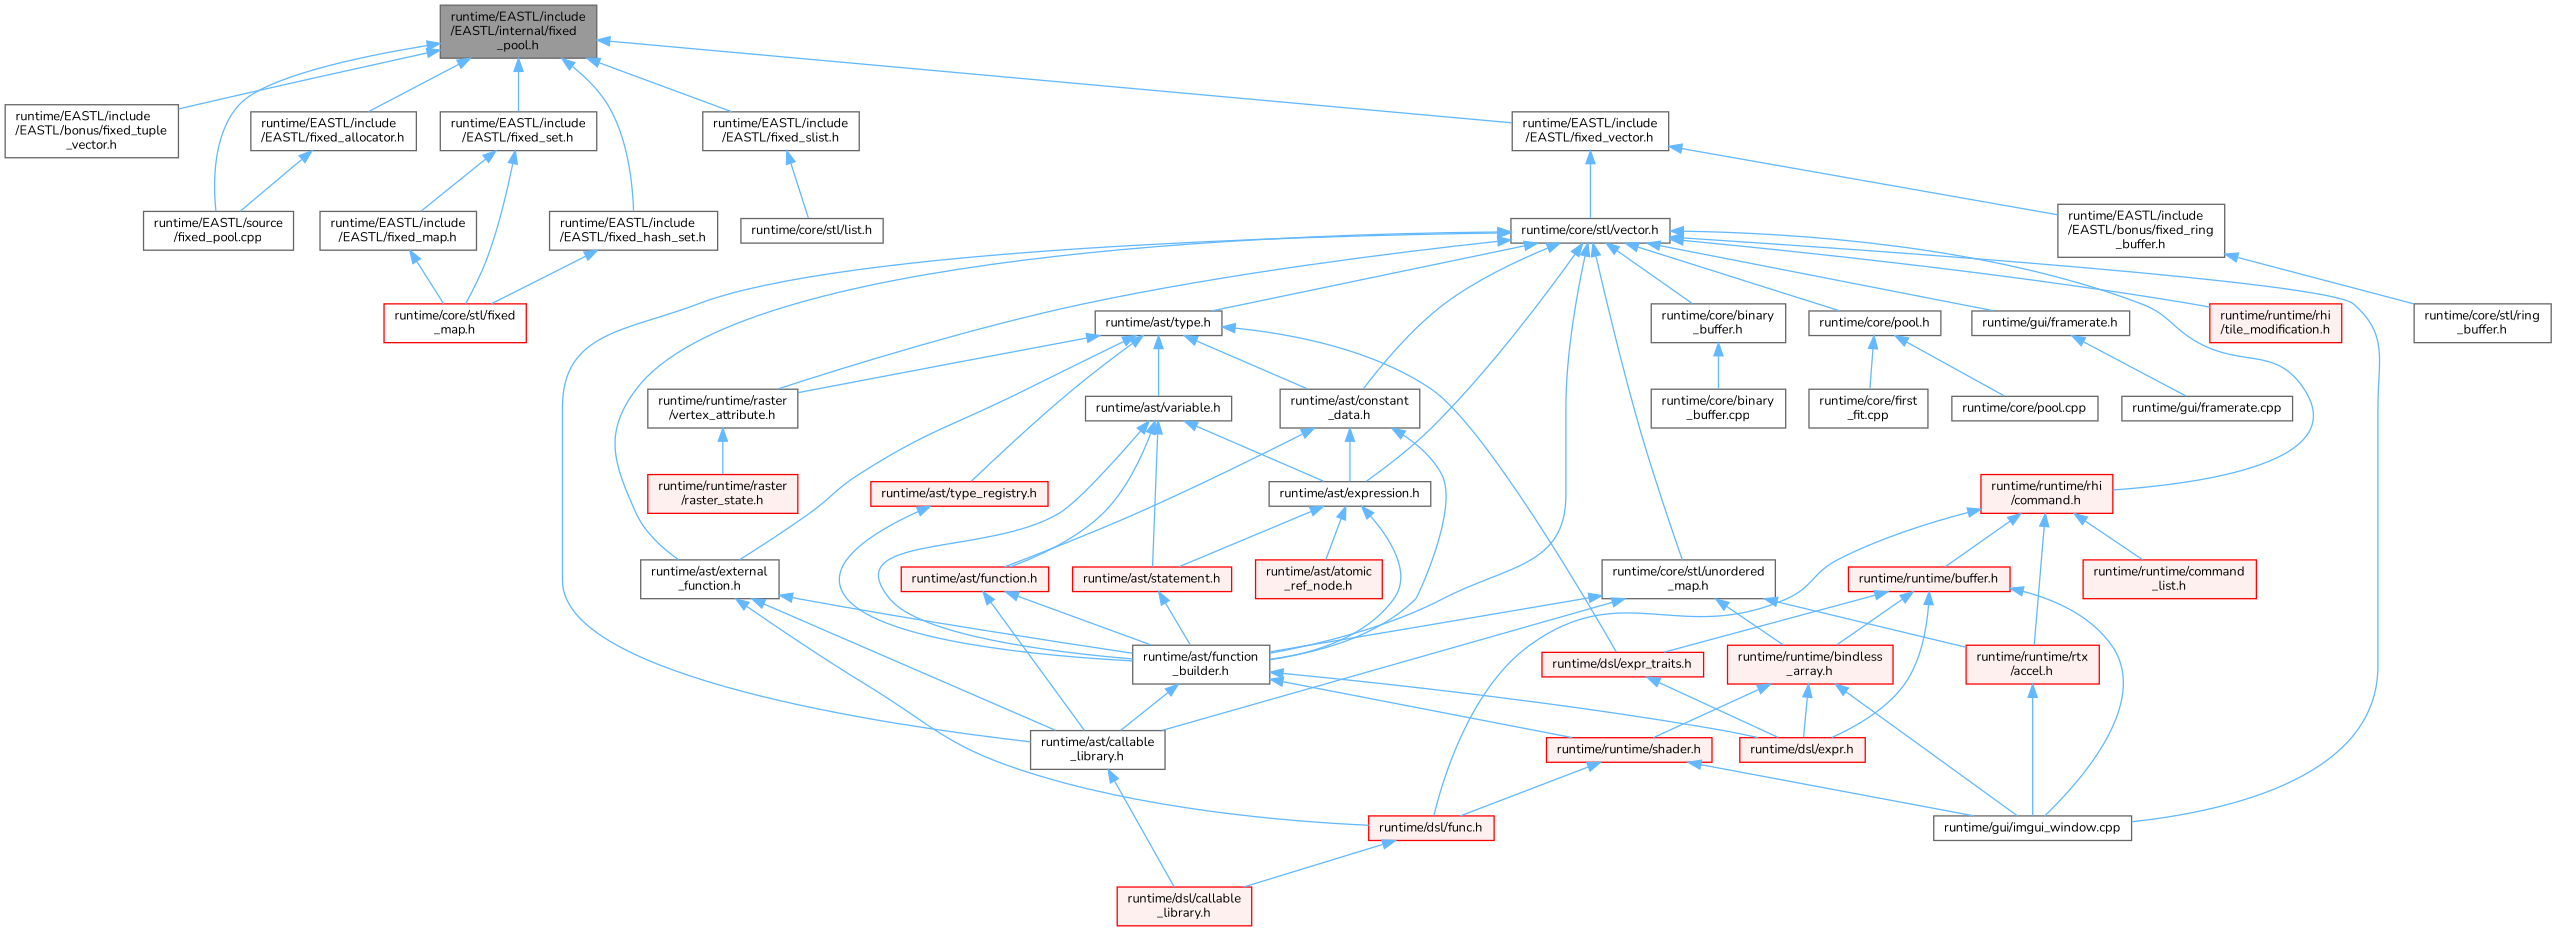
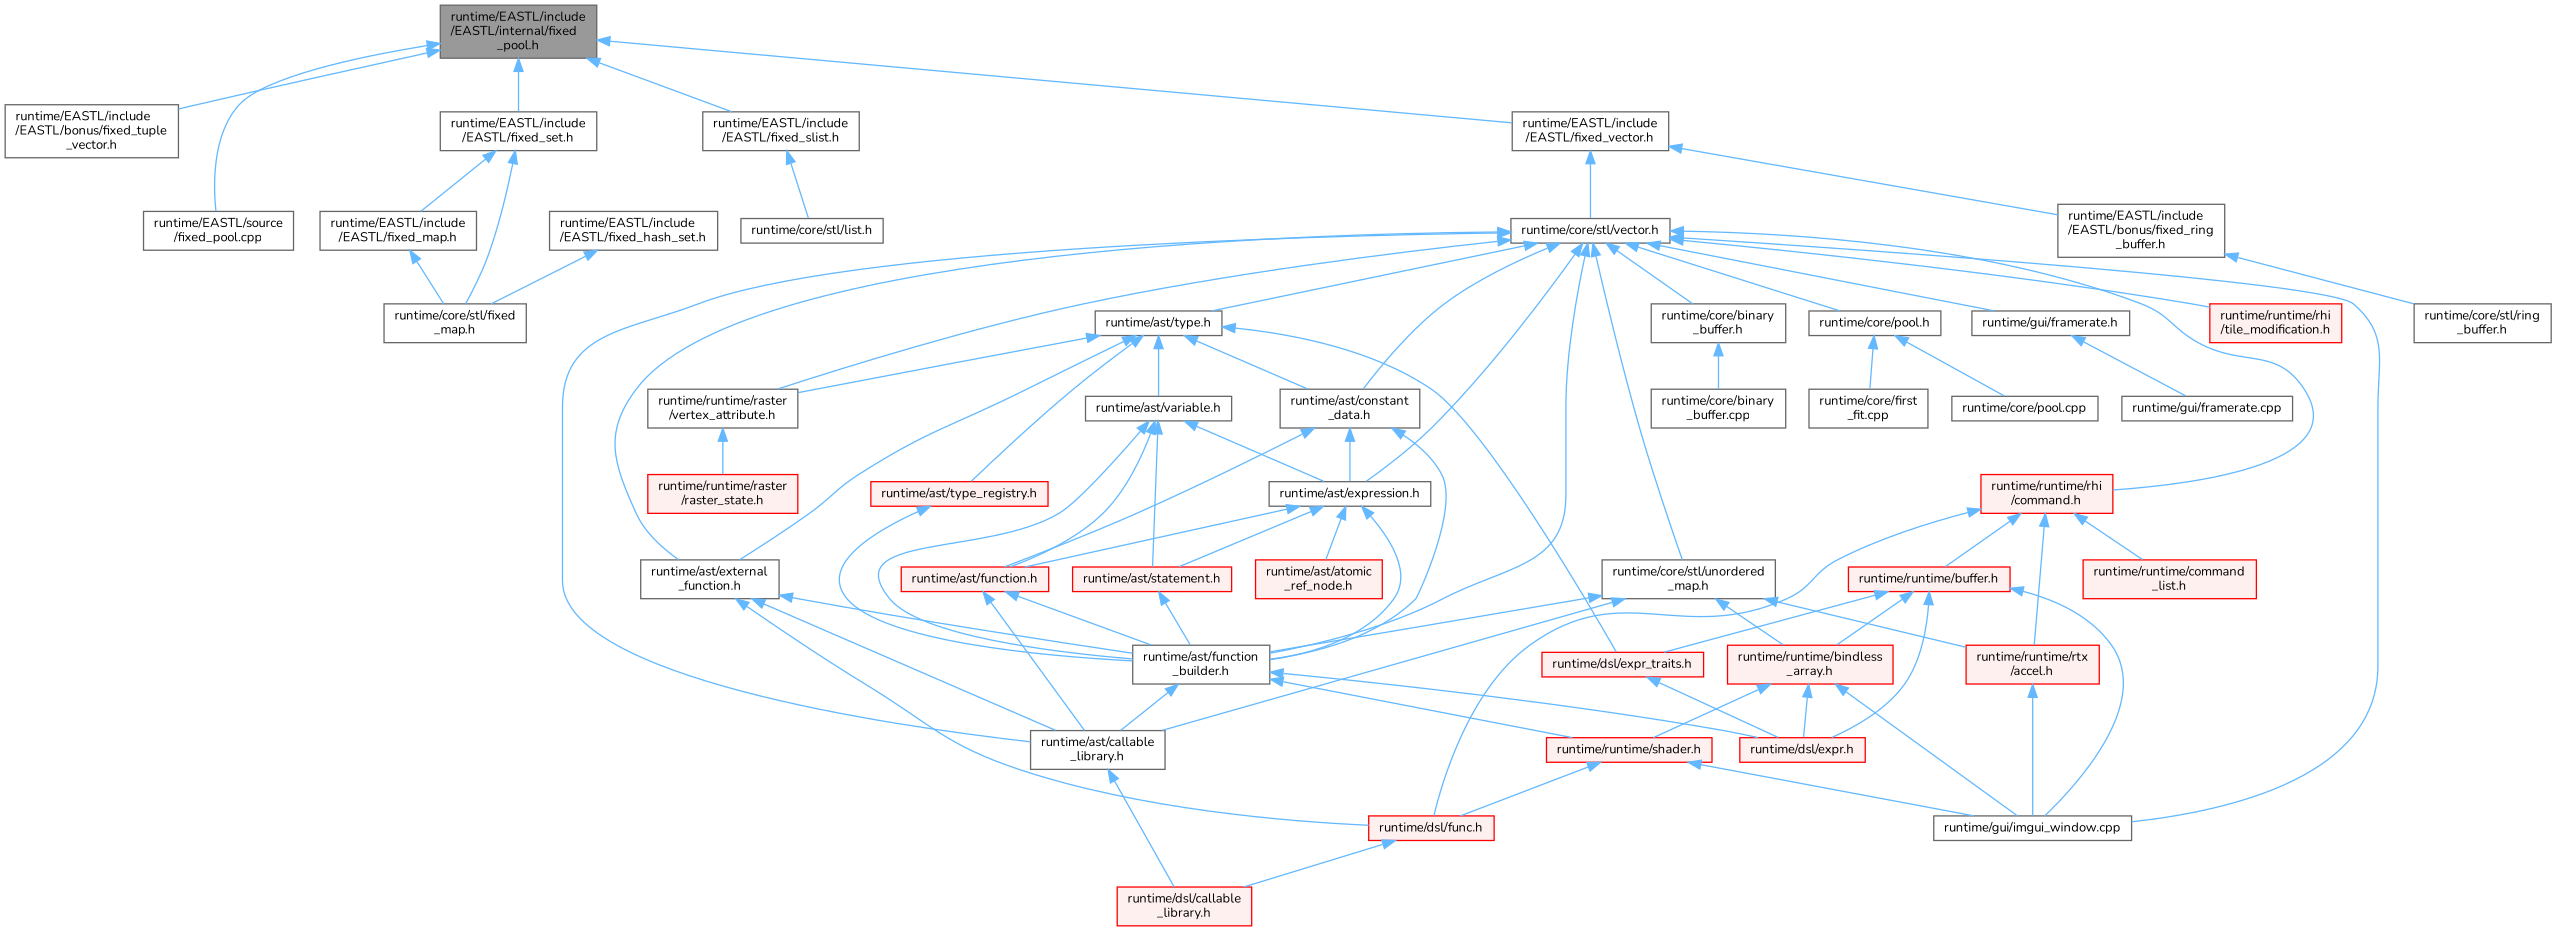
(334, 131) -> none
(620, 131) -> none
(455, 323) -> (455, 323)
none -> (1162, 537)
